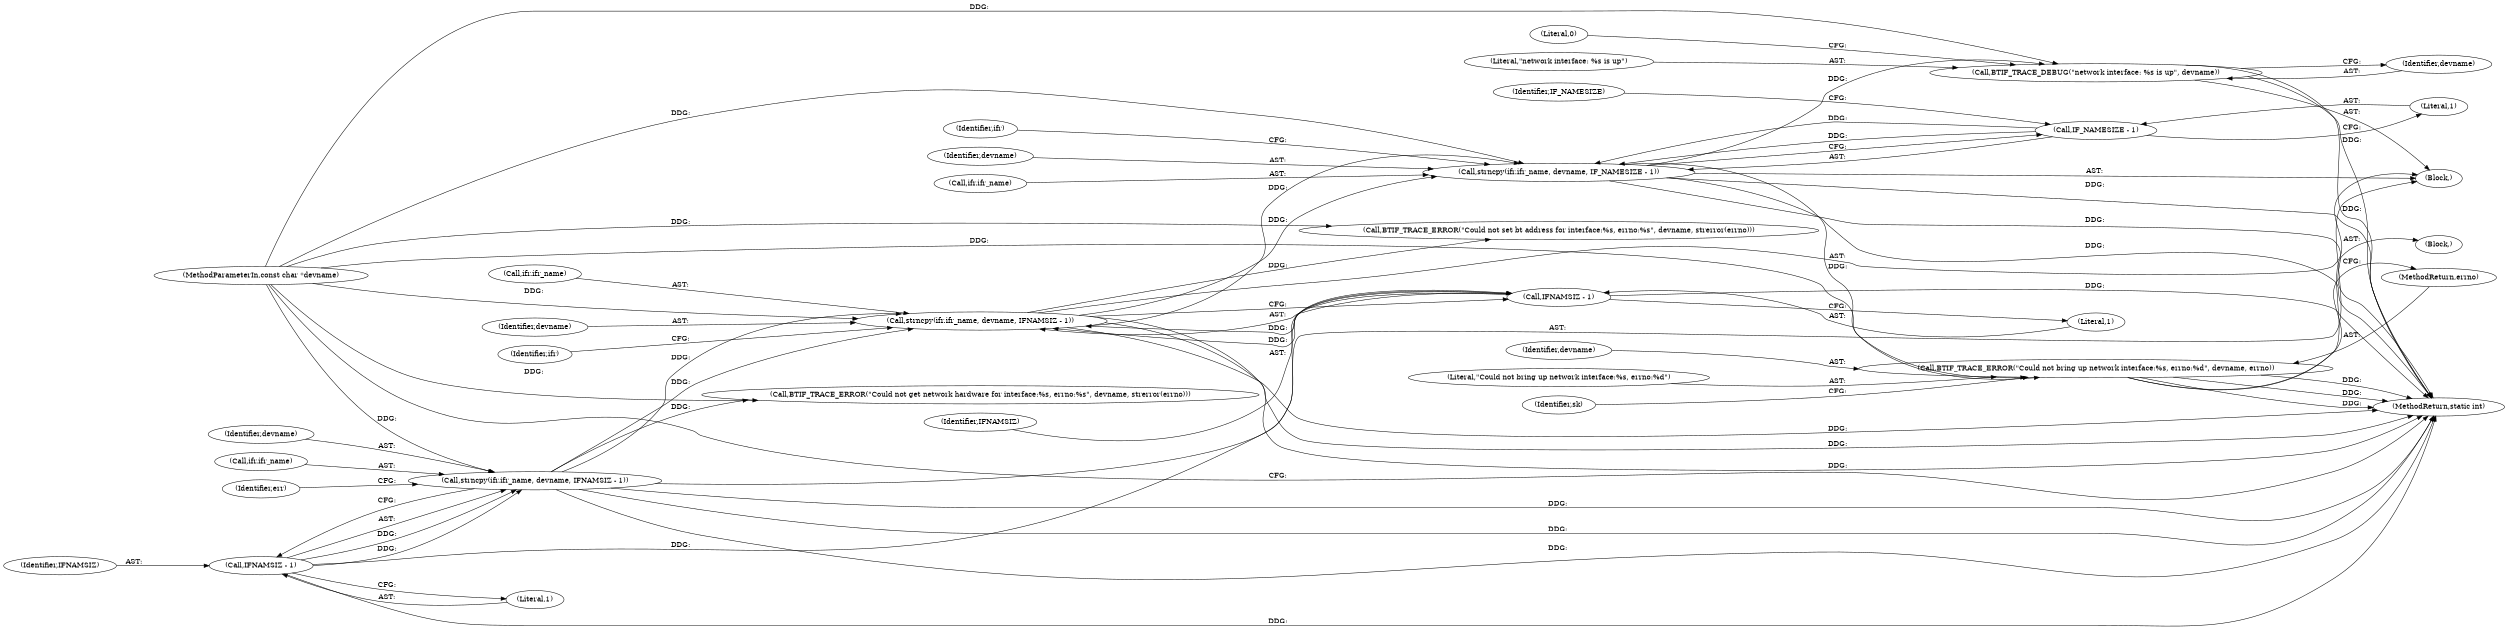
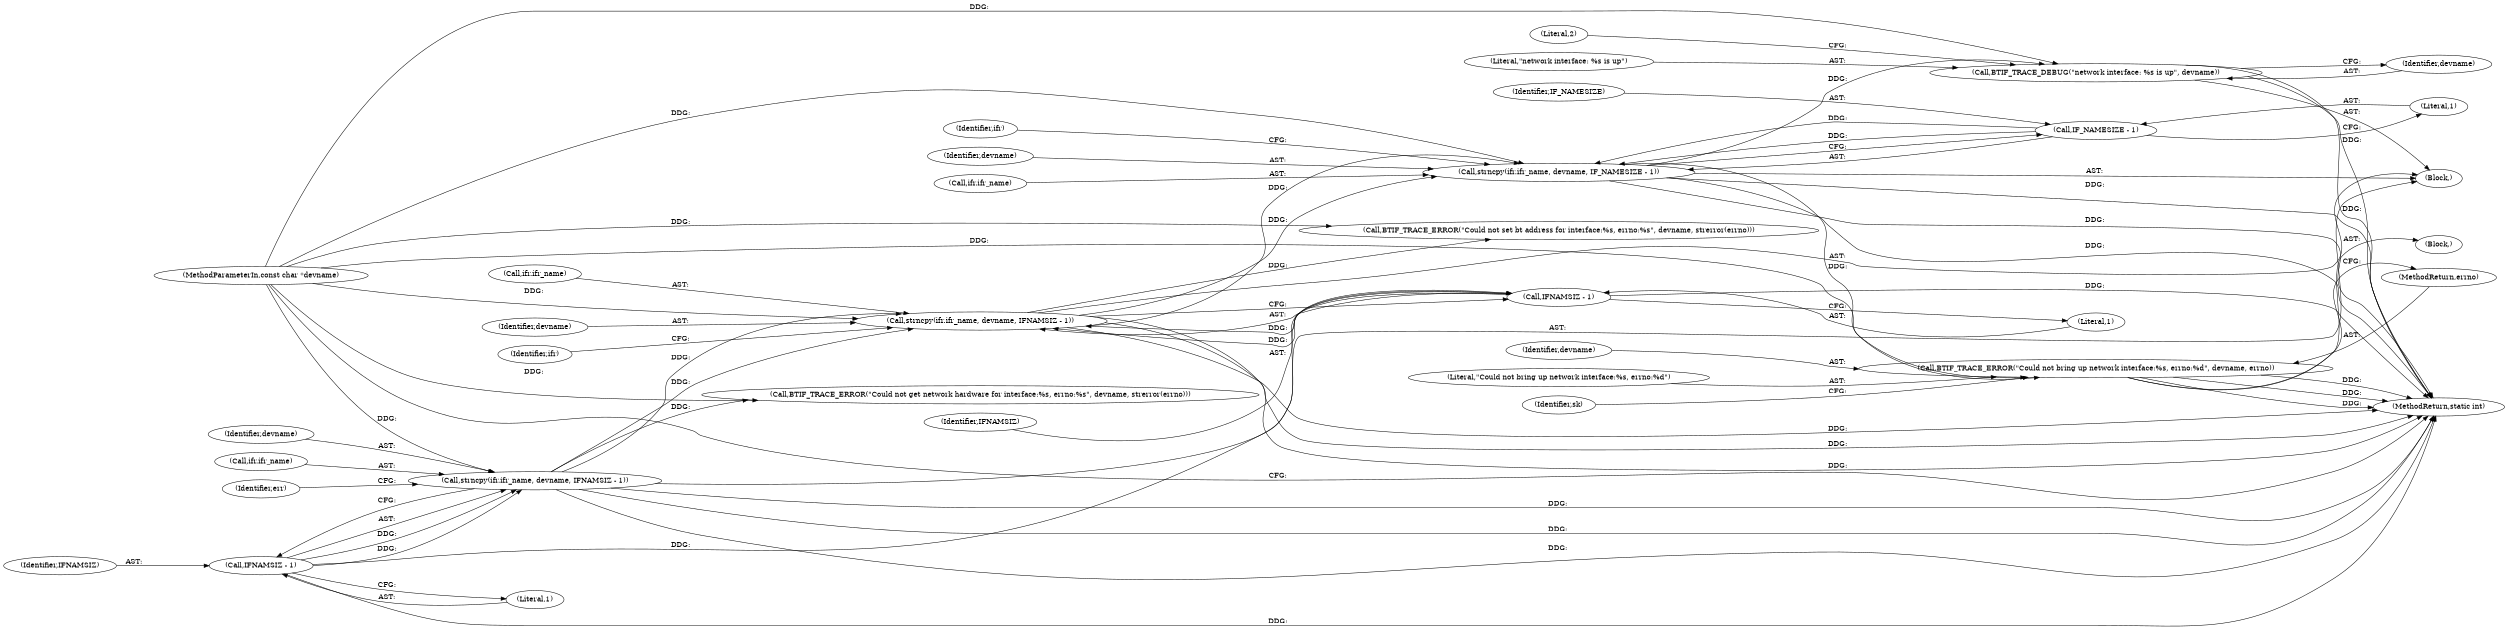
(1559, 34) -> (1559, 34)
(1839, 98) -> (1839, 98)
